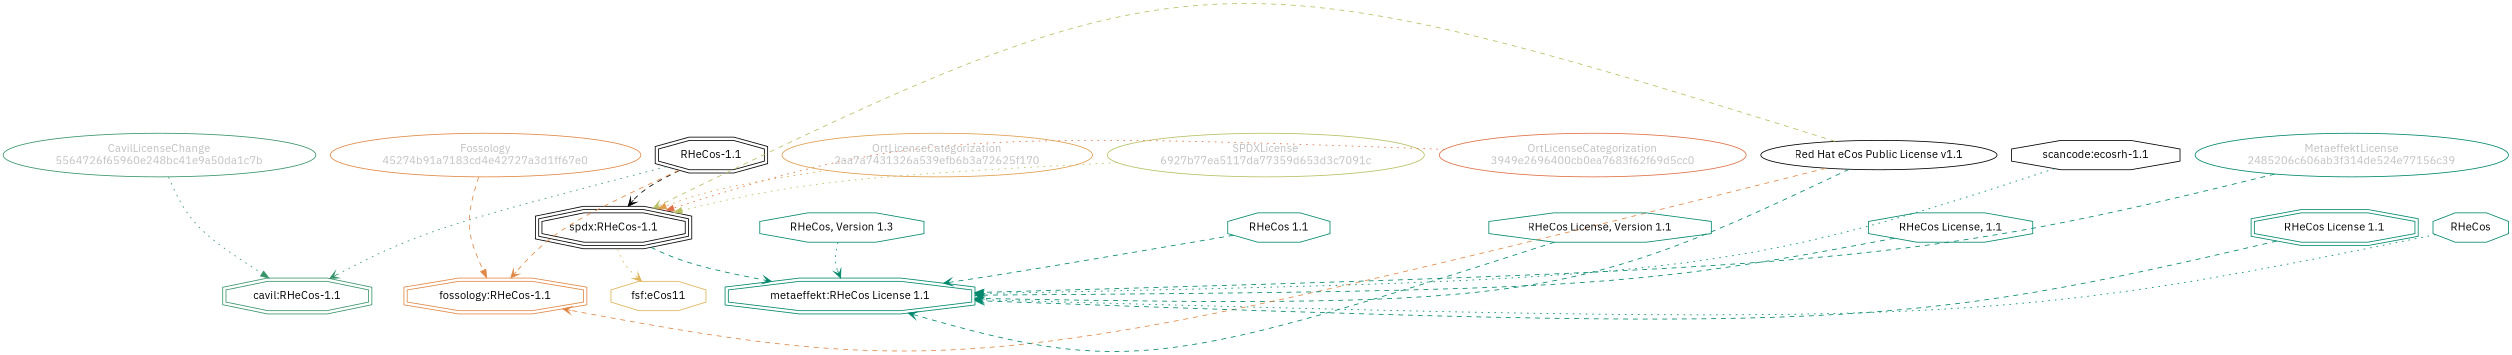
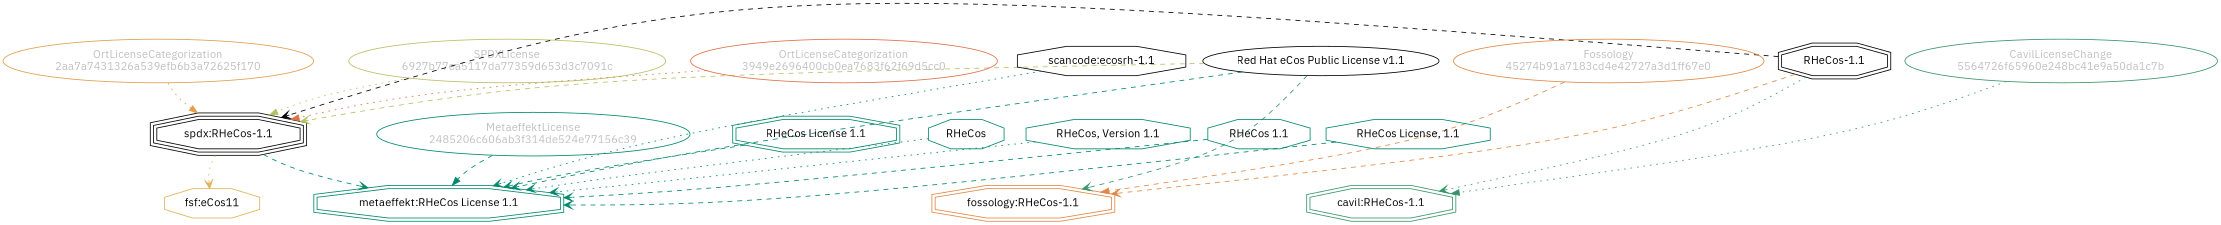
(842, 228) -> (1108, 134)
(1600, 228) -> none
(1204, 315) -> (1215, 149)
